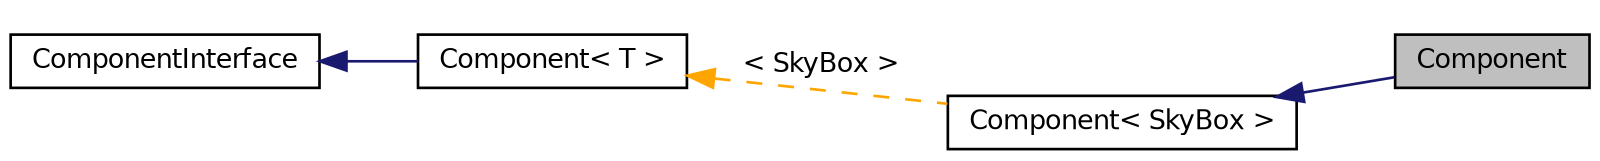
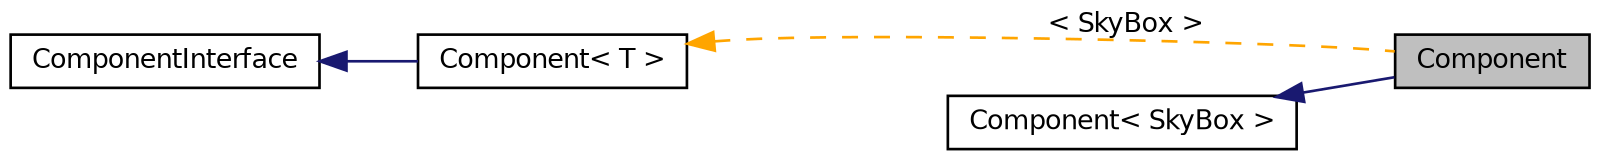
(831, 91) -> (1055, 39)
